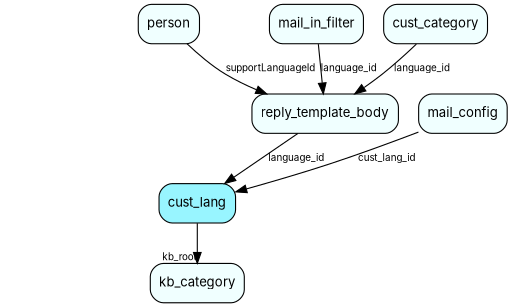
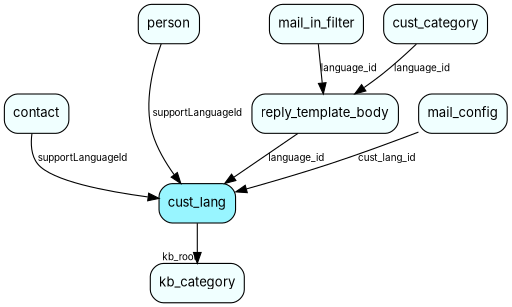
(219, 70) -> (149, 111)
none -> (37, 114)
